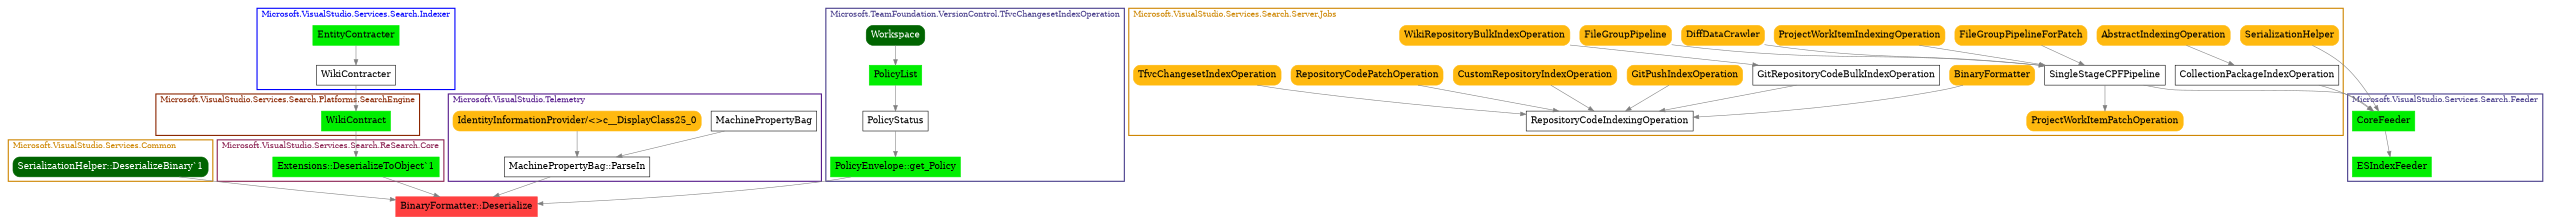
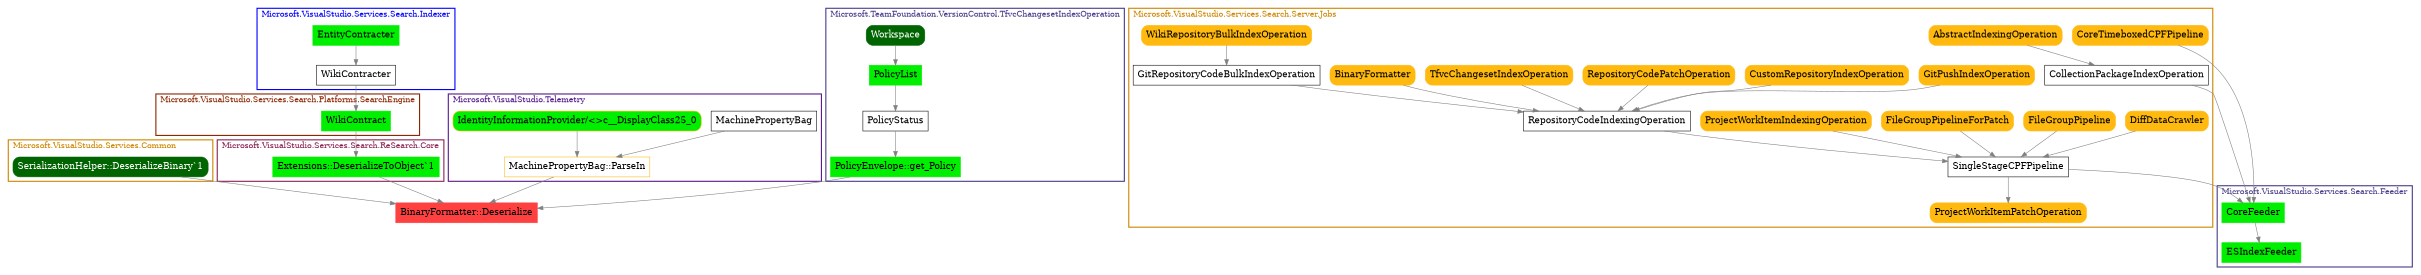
(2290, 35) -> (2140, 35)
(577, 121) -> (577, 121)
none -> (1803, 148)
(577, 167) -> (577, 167)
